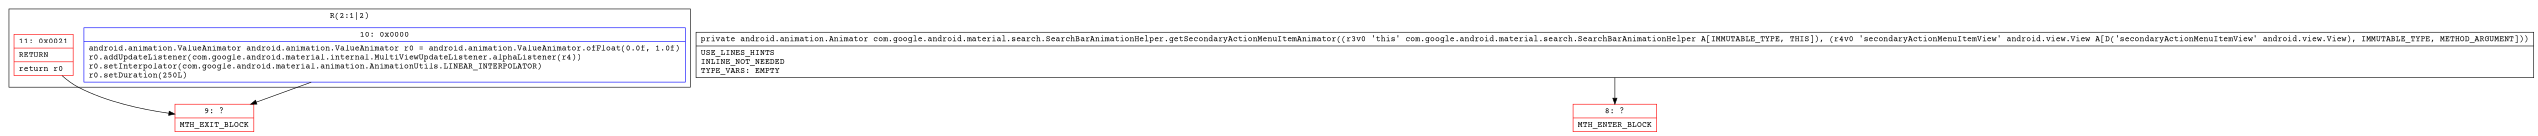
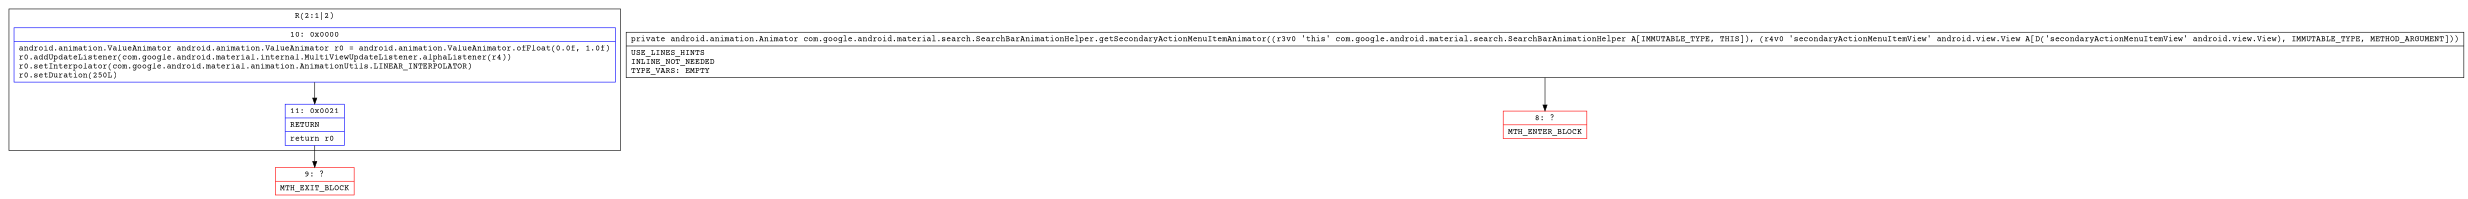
(44, 55) -> (315, 125)
(284, 92) -> (315, 90)
